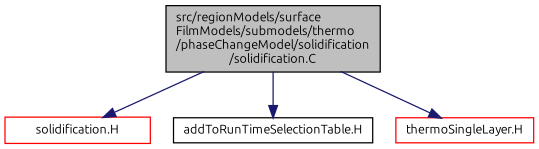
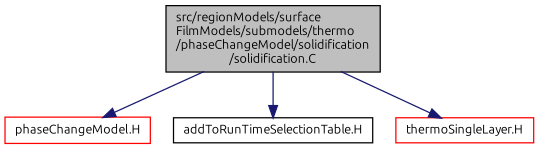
(78, 130) -> (78, 130)
